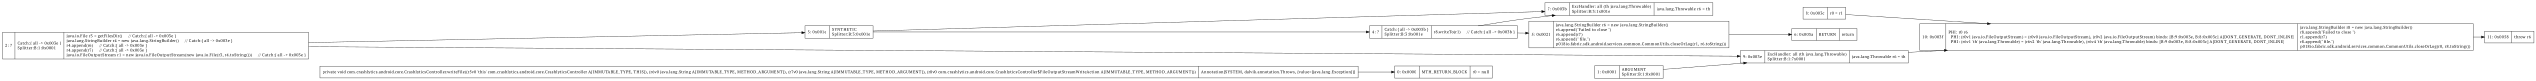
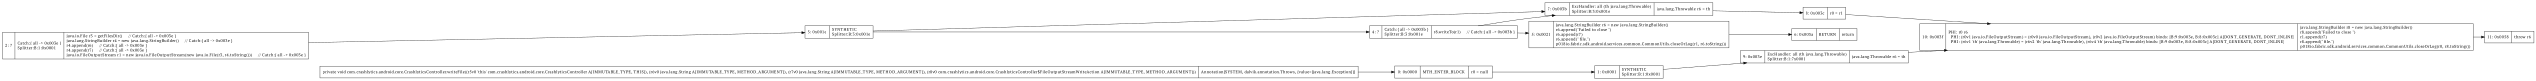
(1591, 11) -> (1591, 11)
none -> (1756, 12)
(1023, 51) -> none
(1634, 69) -> (1634, 69)
(1445, 72) -> (1444, 72)
none -> (1542, 72)
